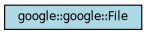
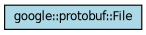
(73, 17) -> (73, 17)
